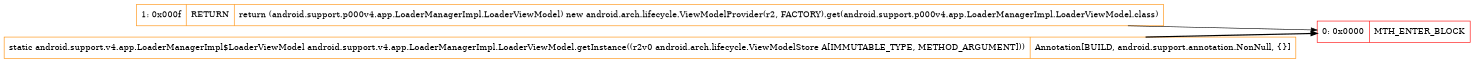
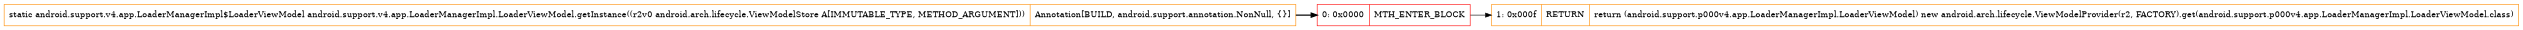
(1220, 28) -> (1478, 15)
